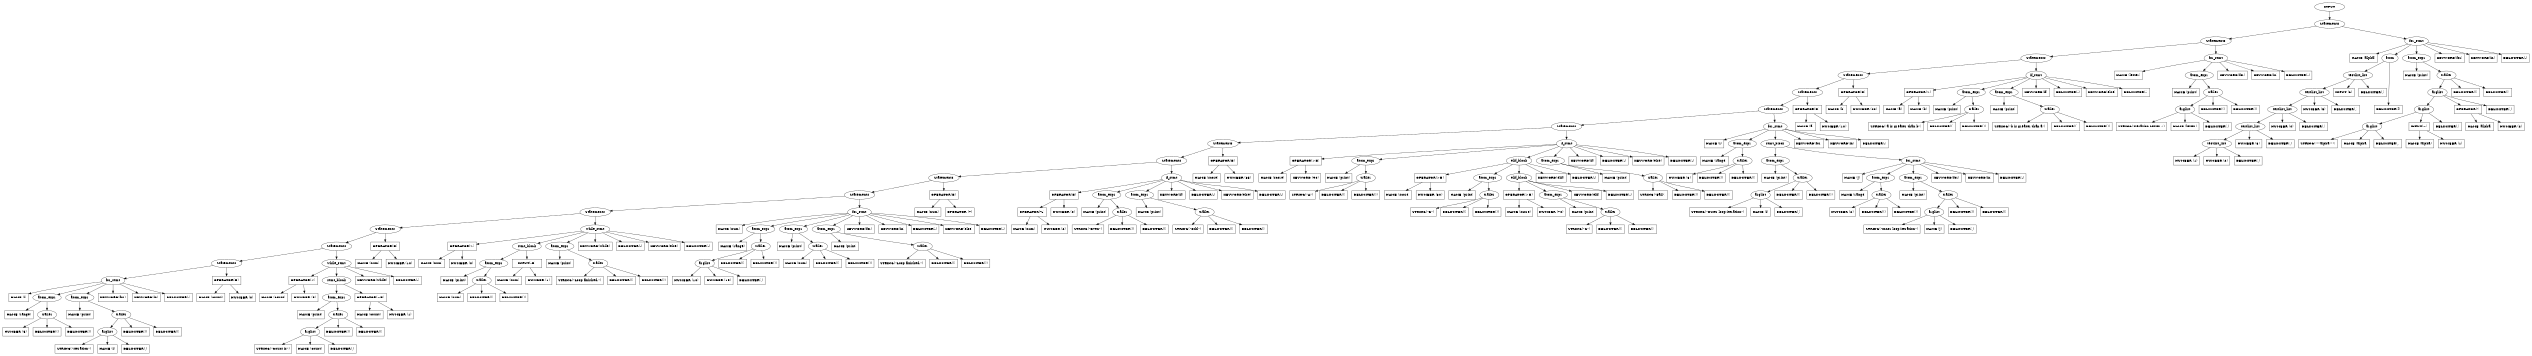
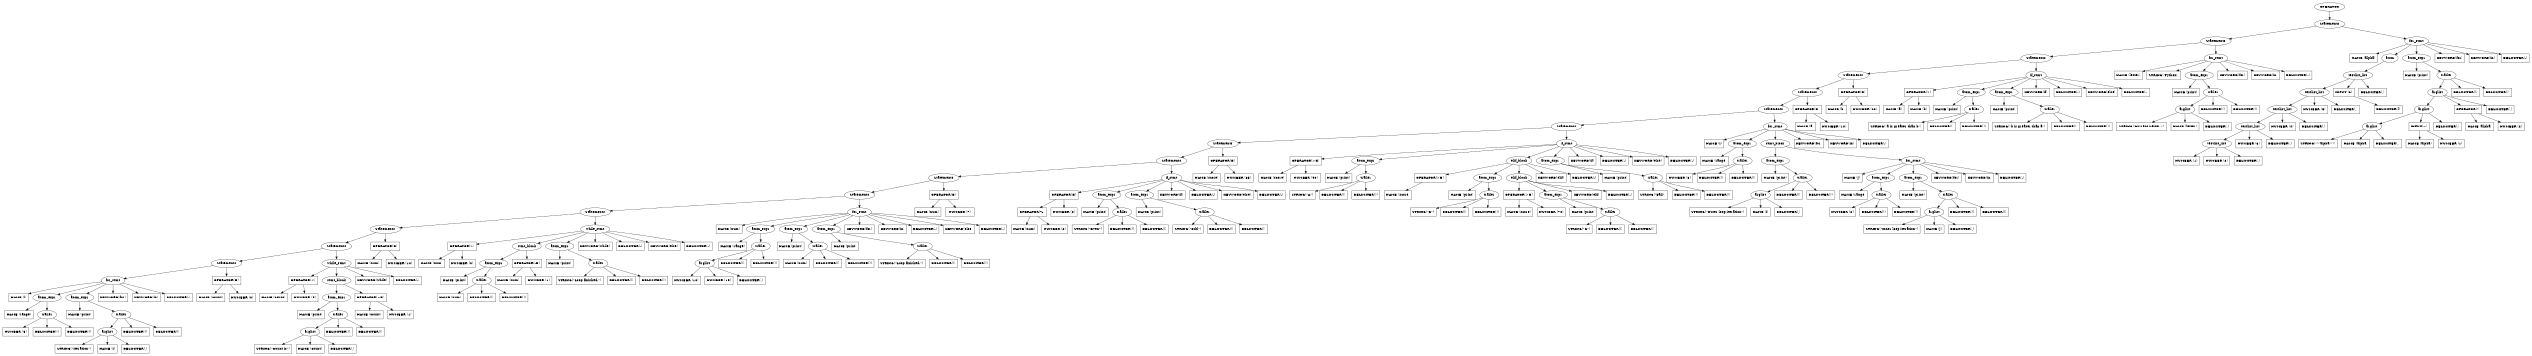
(2330, 7) -> (2330, 7)
none -> (2164, 75)
(2389, 83) -> (2365, 100)
(2142, 127) -> (2142, 127)
(1306, 178) -> (1306, 178)
(1430, 195) -> none
(960, 212) -> (960, 212)
(527, 263) -> (527, 263)
